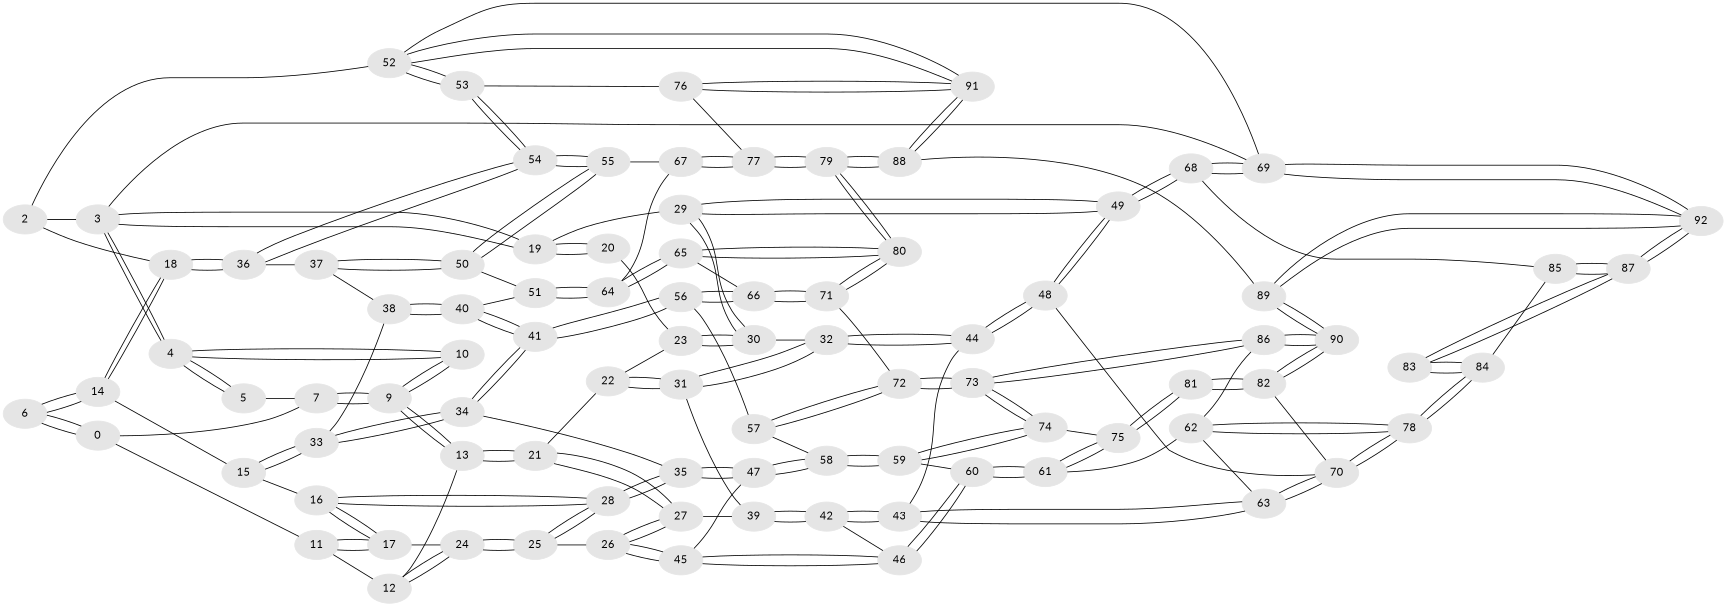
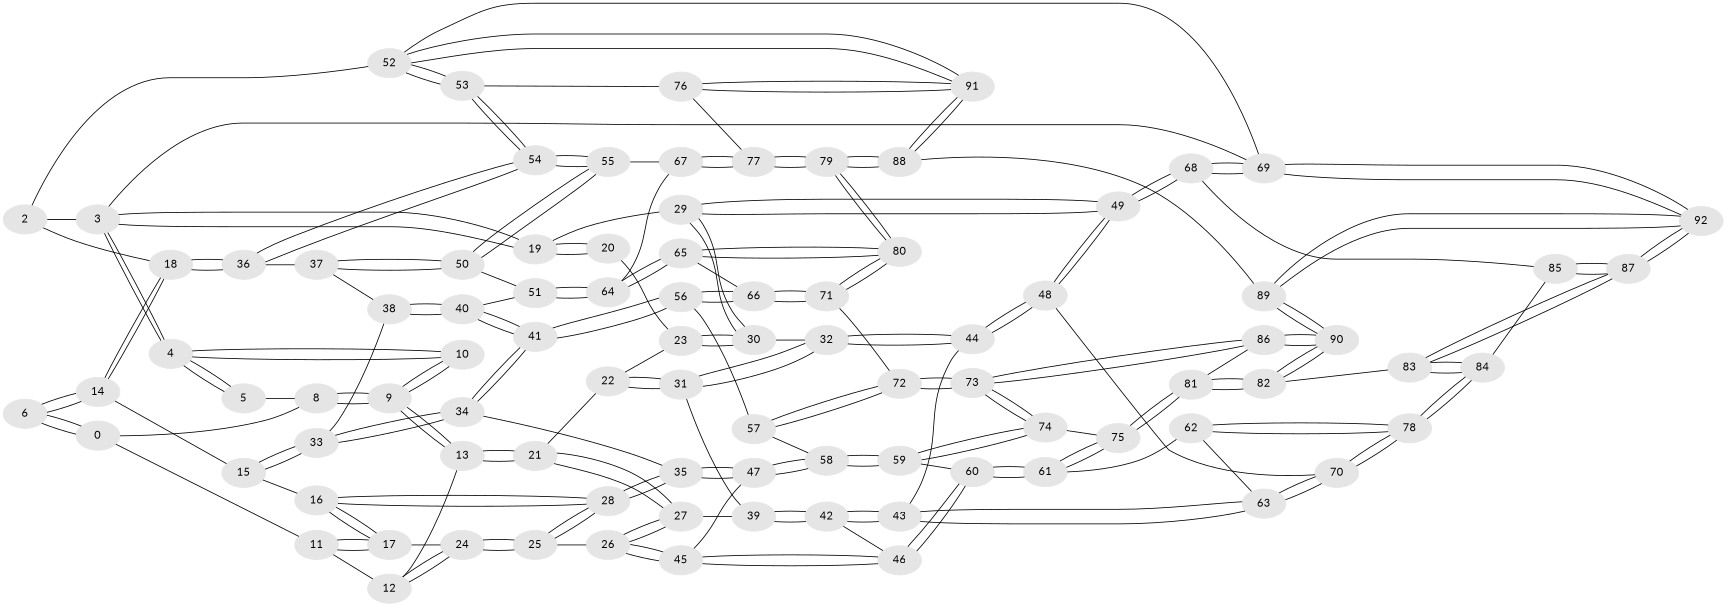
(1228, 384) -> (1228, 362)
(317, 398) -> (317, 398)
(1300, 428) -> (1337, 376)
